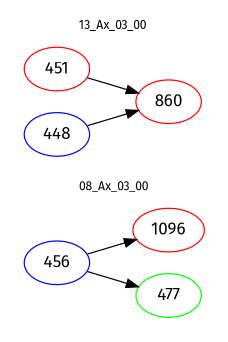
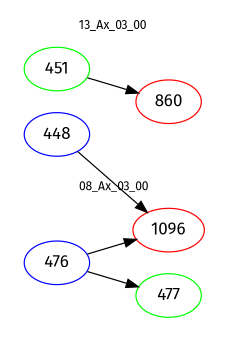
(57, 69) -> (57, 69)
(107, 120) -> (114, 183)
(57, 263) -> (57, 263)
